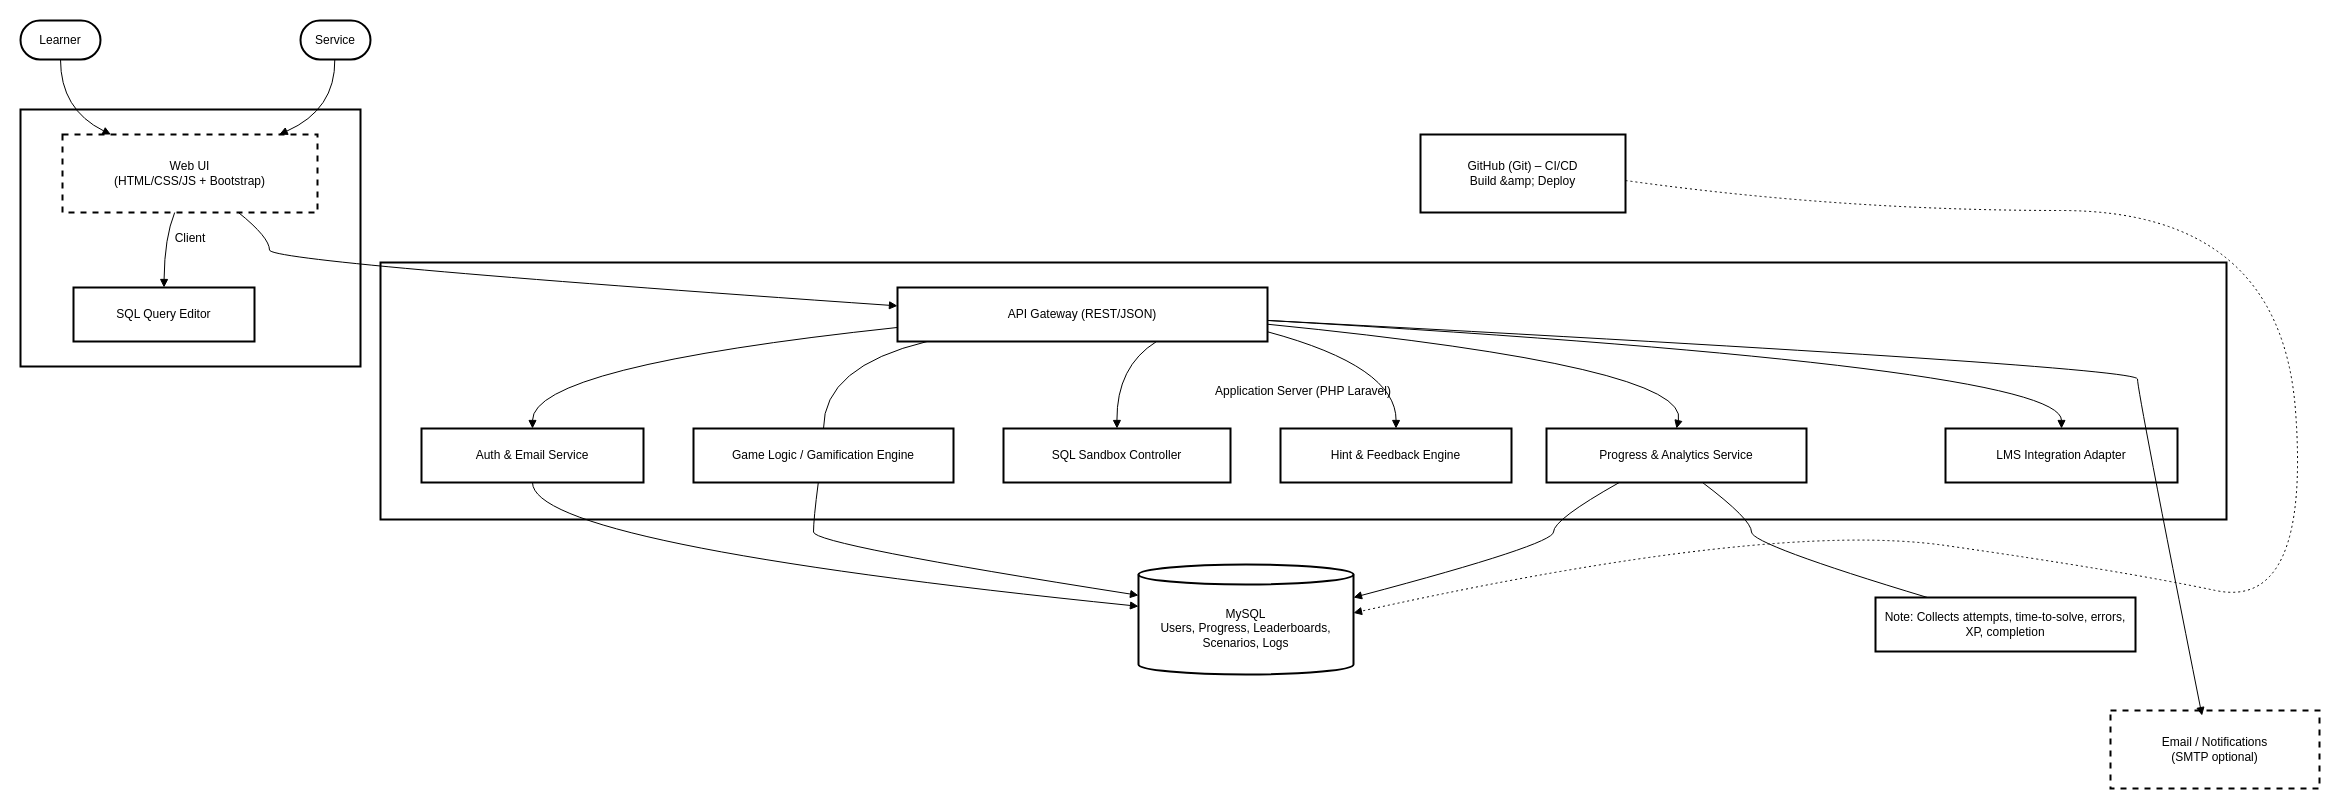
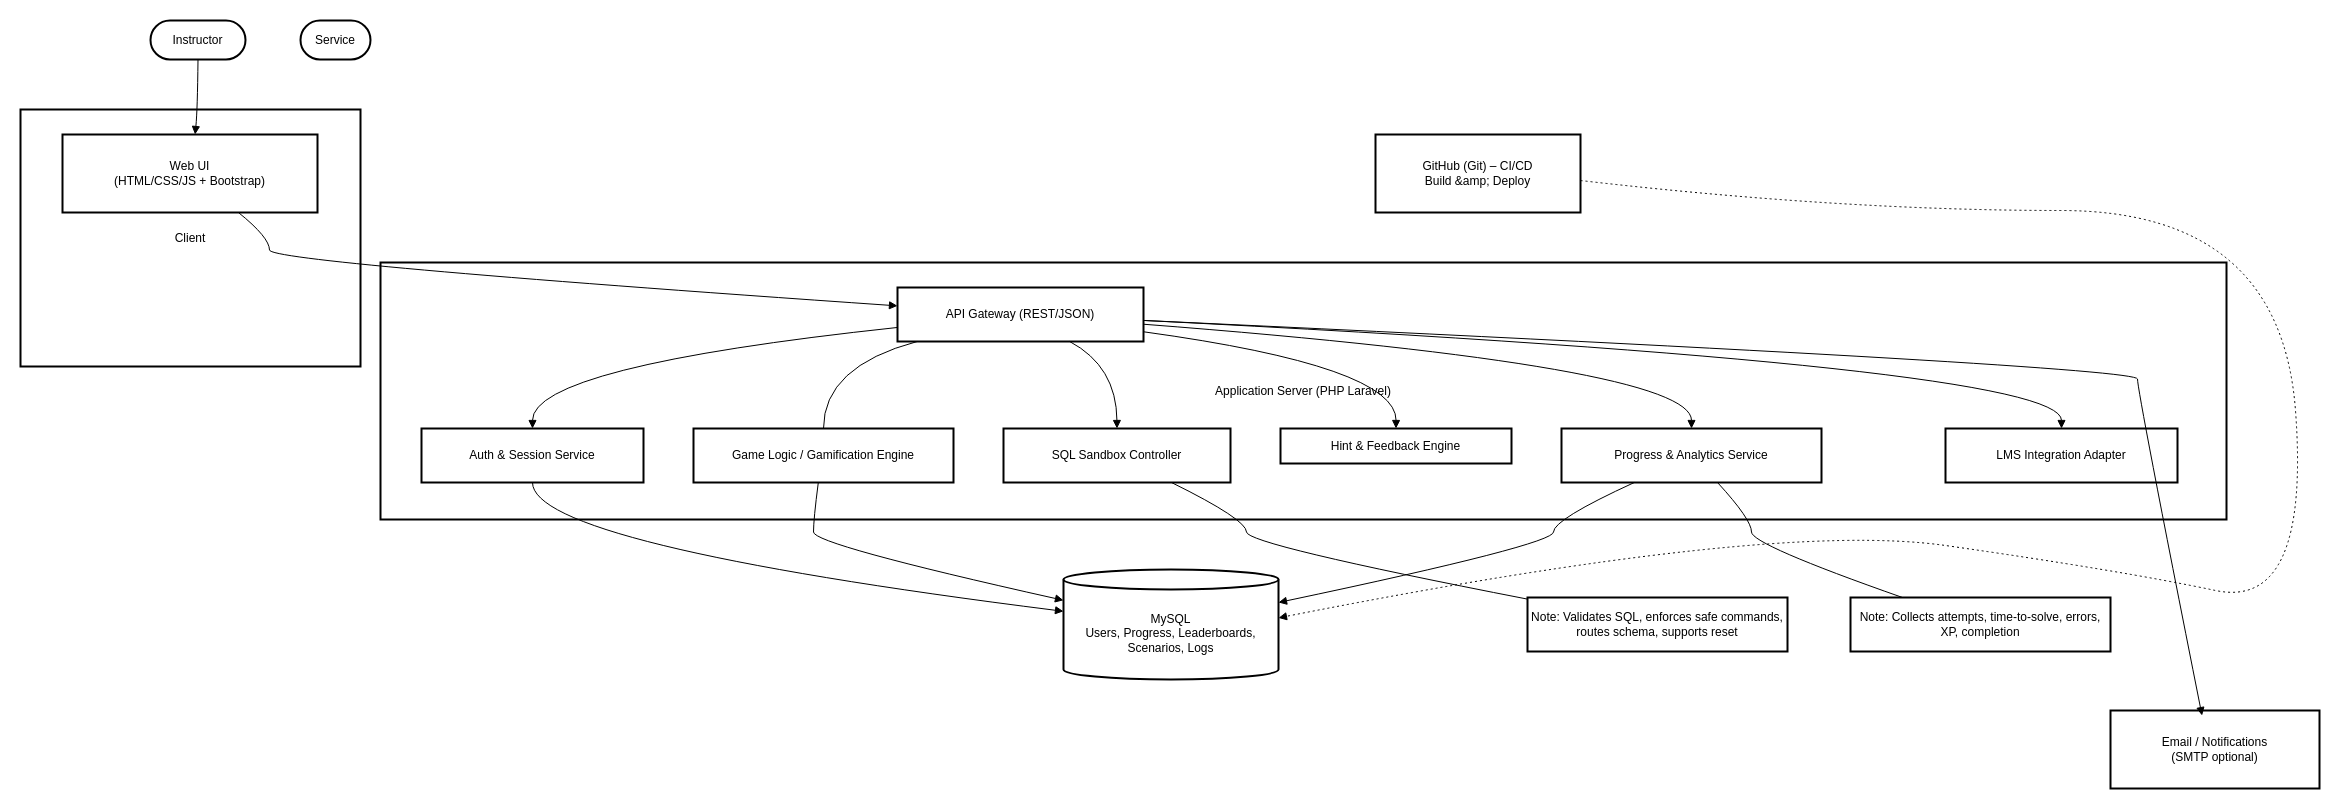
(61, 40) -> none
none -> (198, 40)
none -> (197, 92)
(71, 101) -> none
(322, 103) -> none
(190, 174) -> (190, 174)
(1523, 174) -> (1478, 174)
(166, 245) -> none
(164, 315) -> none
(1083, 315) -> (1021, 315)
(533, 456) -> (533, 456)
(1396, 456) -> (1396, 446)
(1677, 456) -> (1692, 456)
none -> (1345, 561)
(1246, 620) -> (1171, 625)
none -> (1658, 625)
(2006, 625) -> (1981, 625)
(2215, 750) -> (2215, 750)
